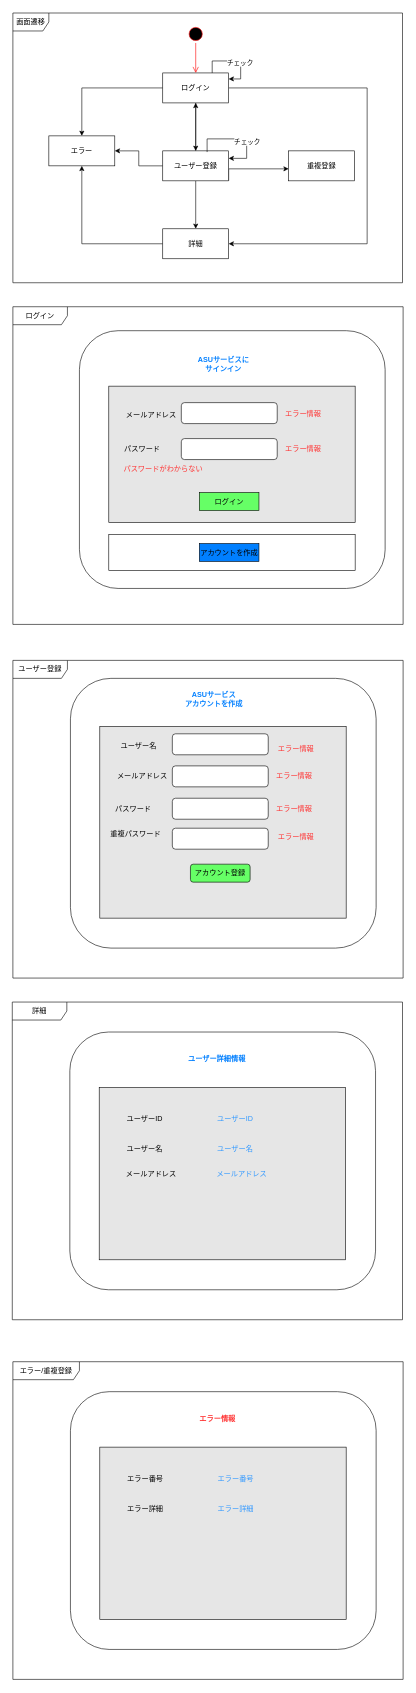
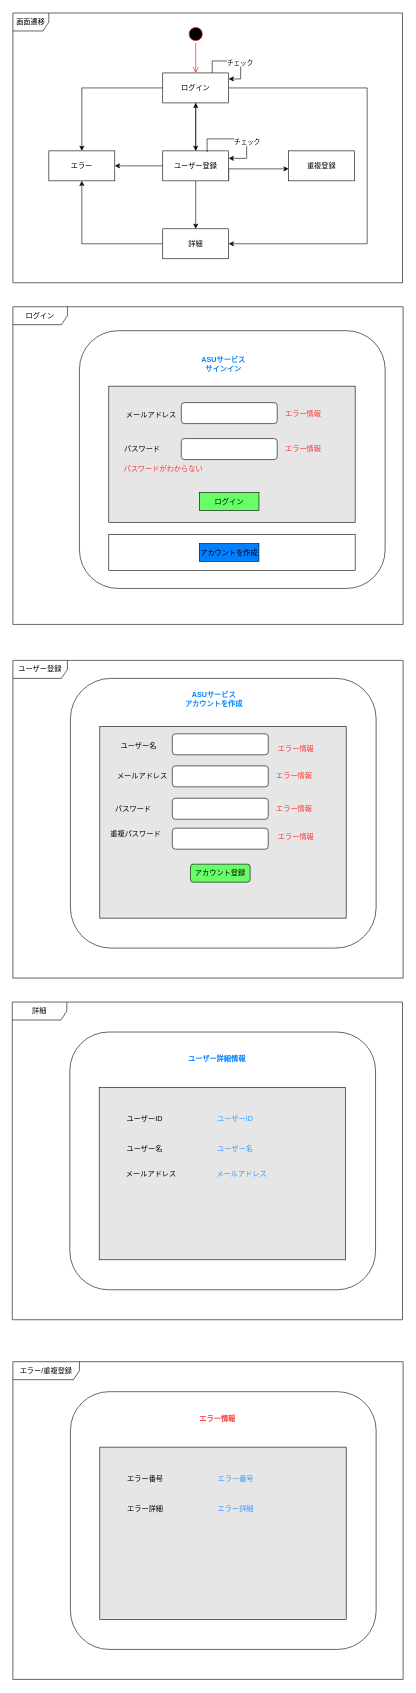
(82, 150) -> (82, 165)
(224, 363) -> (224, 363)
